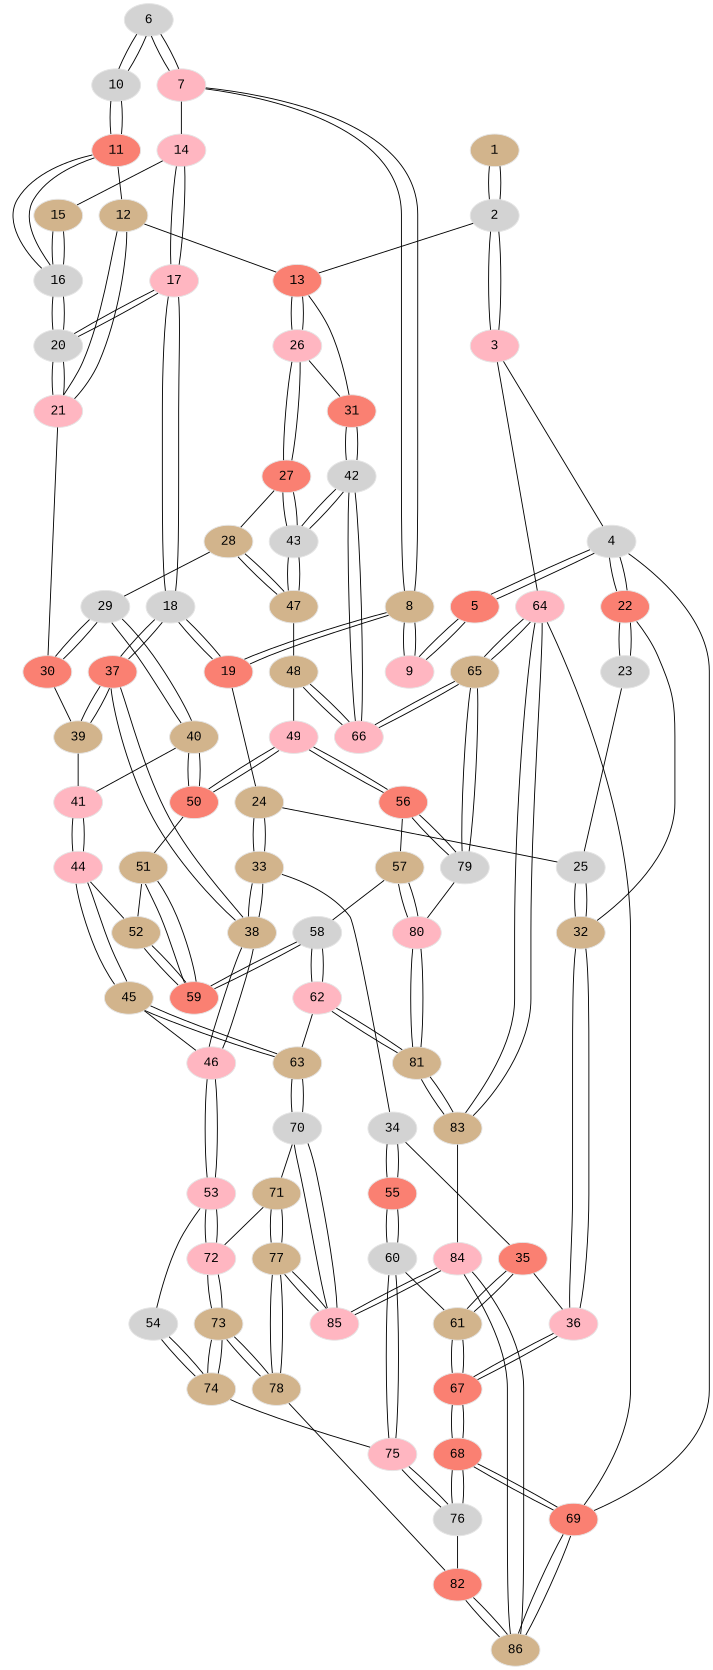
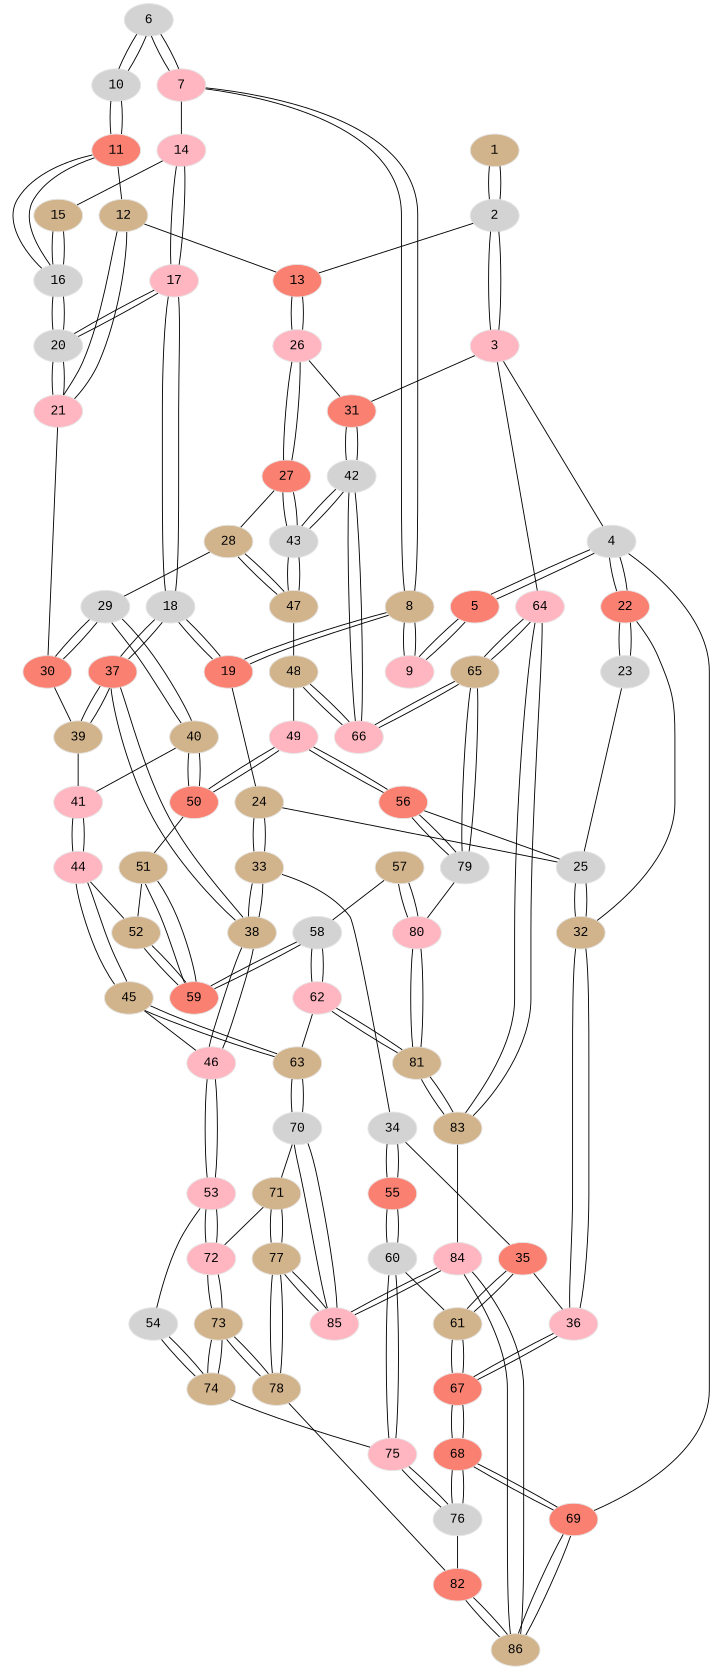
(335, 343) -> (426, 377)
(401, 837) -> (492, 835)
(631, 1062) -> none
